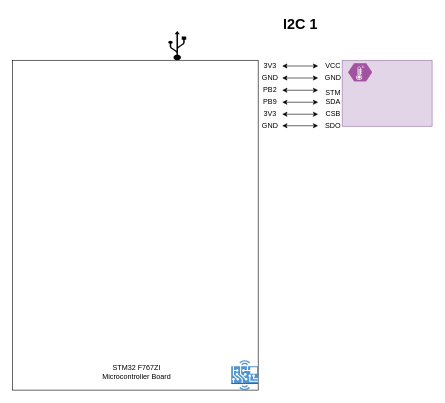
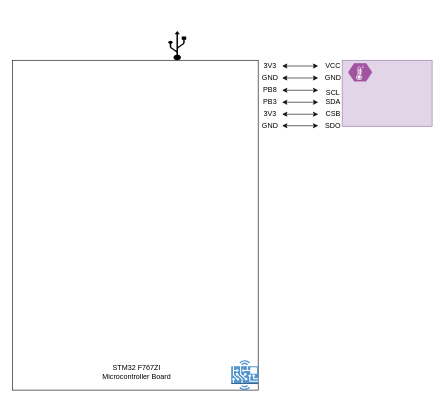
(303, 24) -> none
(270, 90) -> (270, 90)
(333, 93) -> (333, 93)
(270, 102) -> (270, 102)
